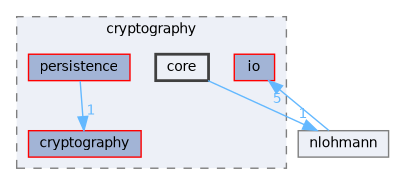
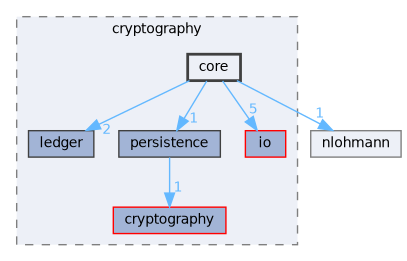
(79, 67) -> (170, 144)
none -> (195, 100)
(304, 110) -> (236, 100)
none -> (61, 144)
